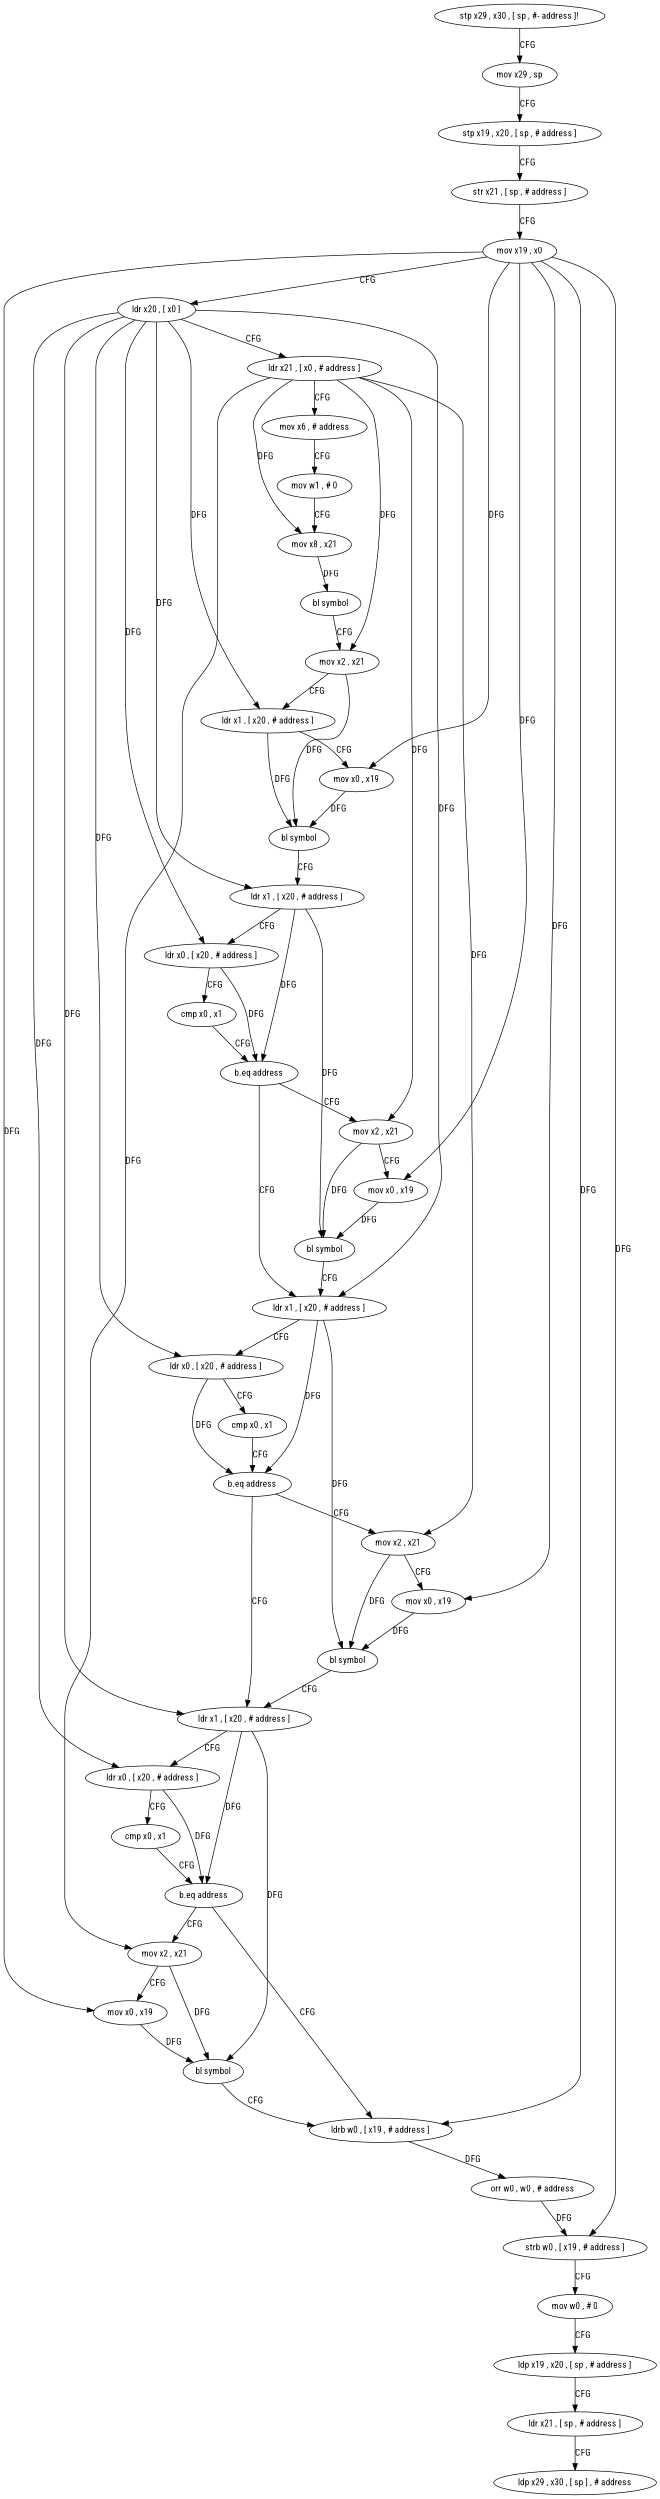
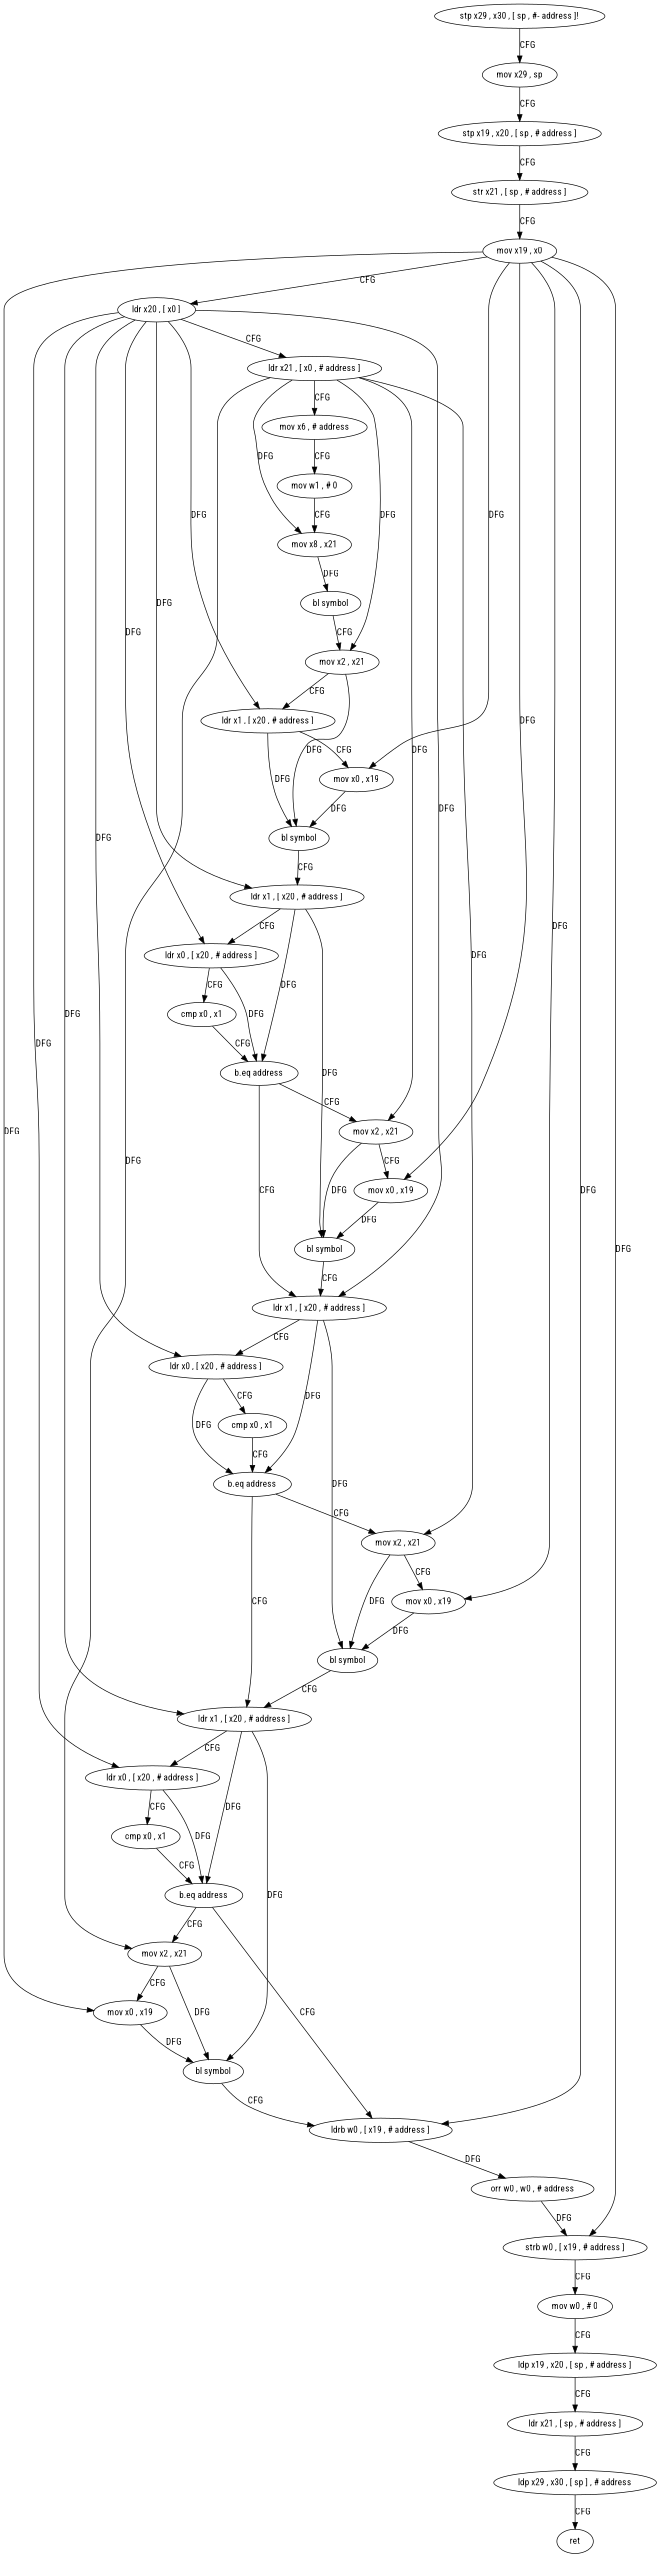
none -> (575, 2541)
